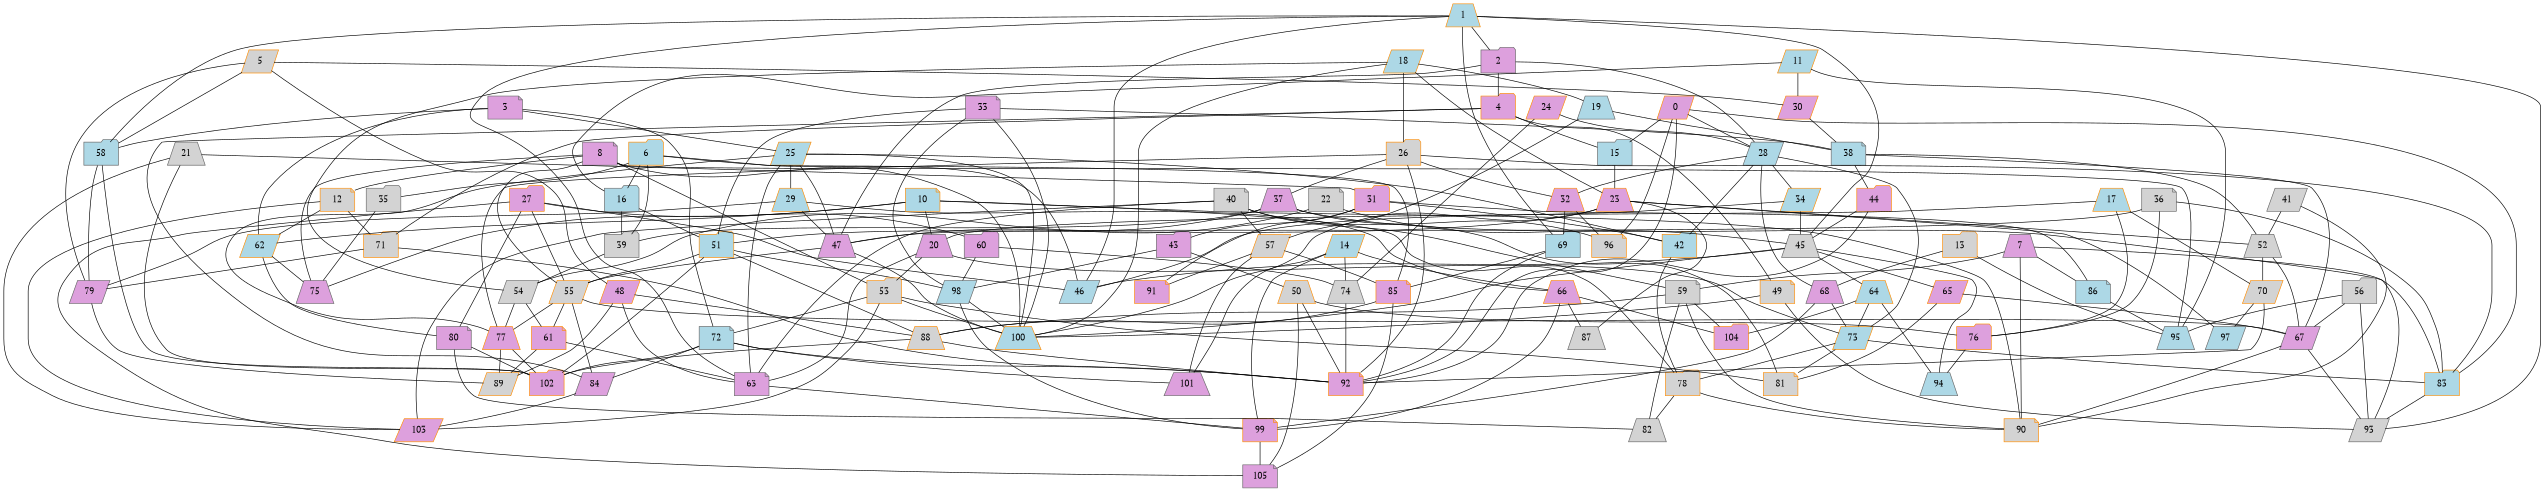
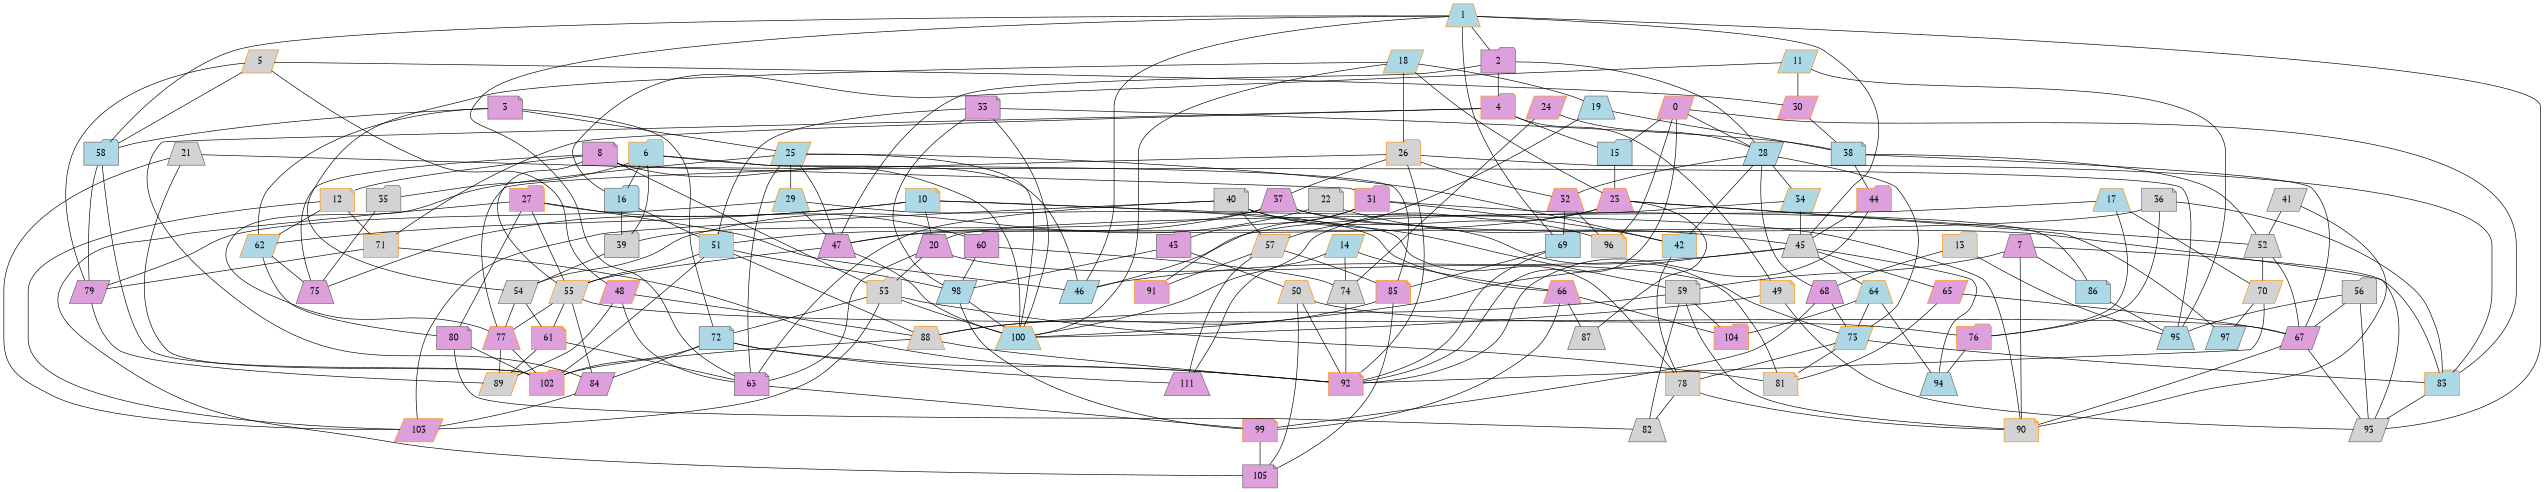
(1259, 308) -> none
(1187, 384) -> (1187, 384)
